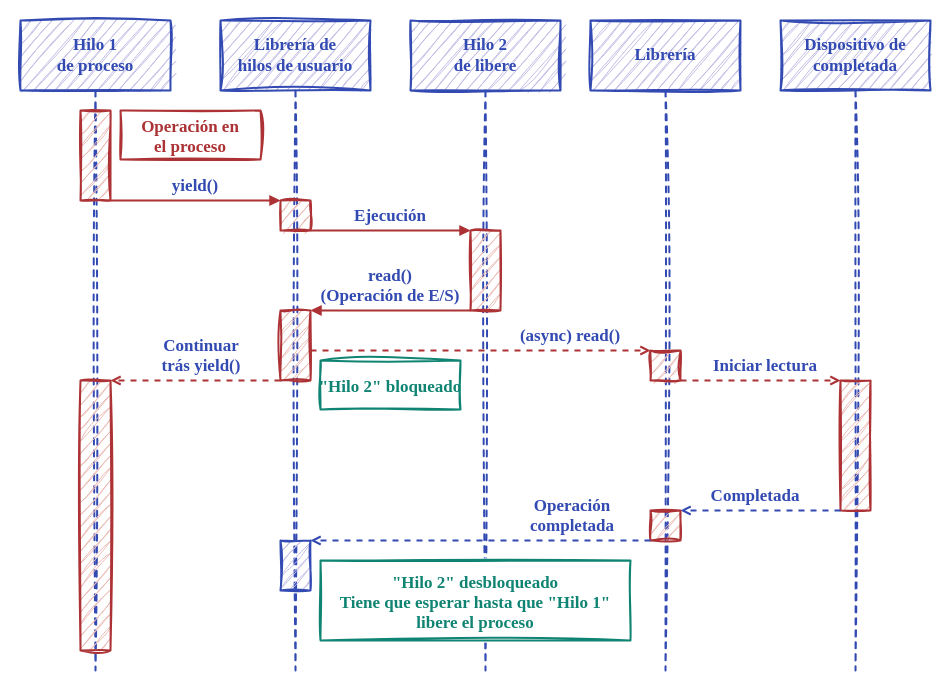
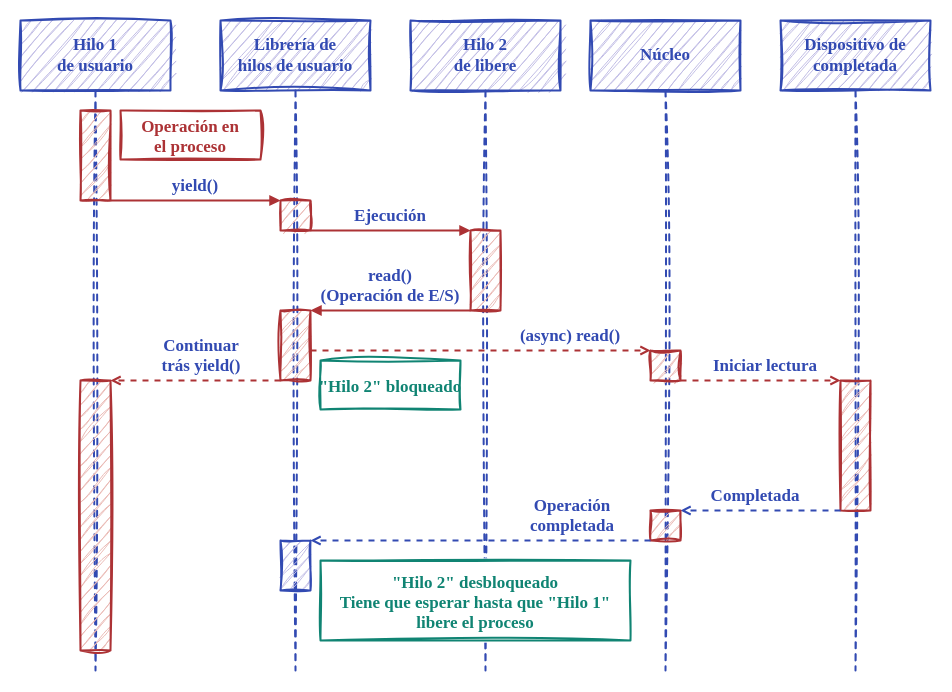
(96, 56) -> (96, 56)
(666, 56) -> (666, 56)
